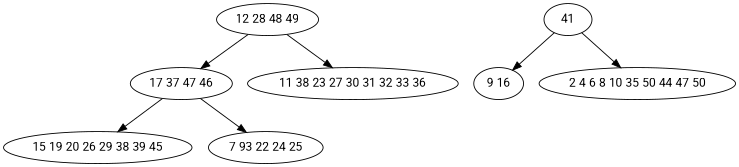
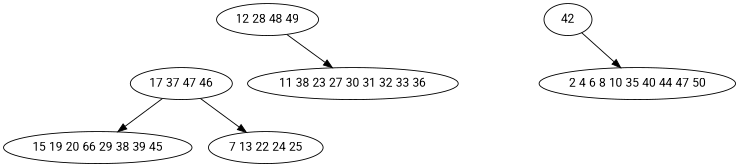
(568, 20) -> (568, 20)
(228, 49) -> none
(499, 84) -> none
(637, 84) -> (637, 84)
(98, 148) -> (98, 148)
(266, 148) -> (266, 148)
